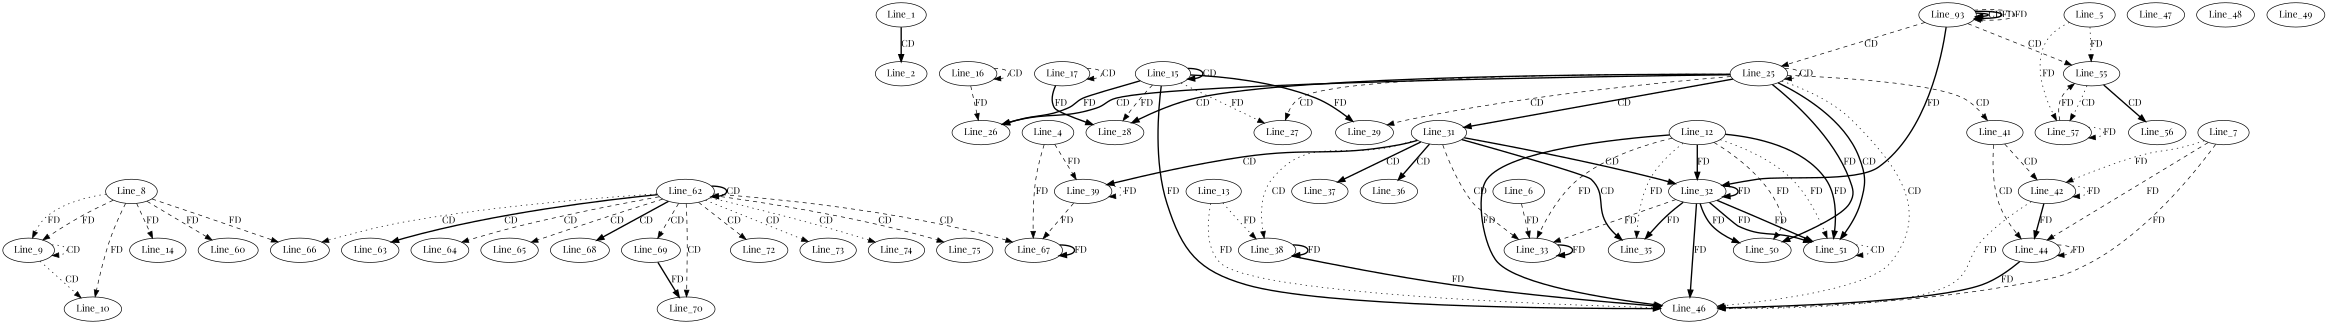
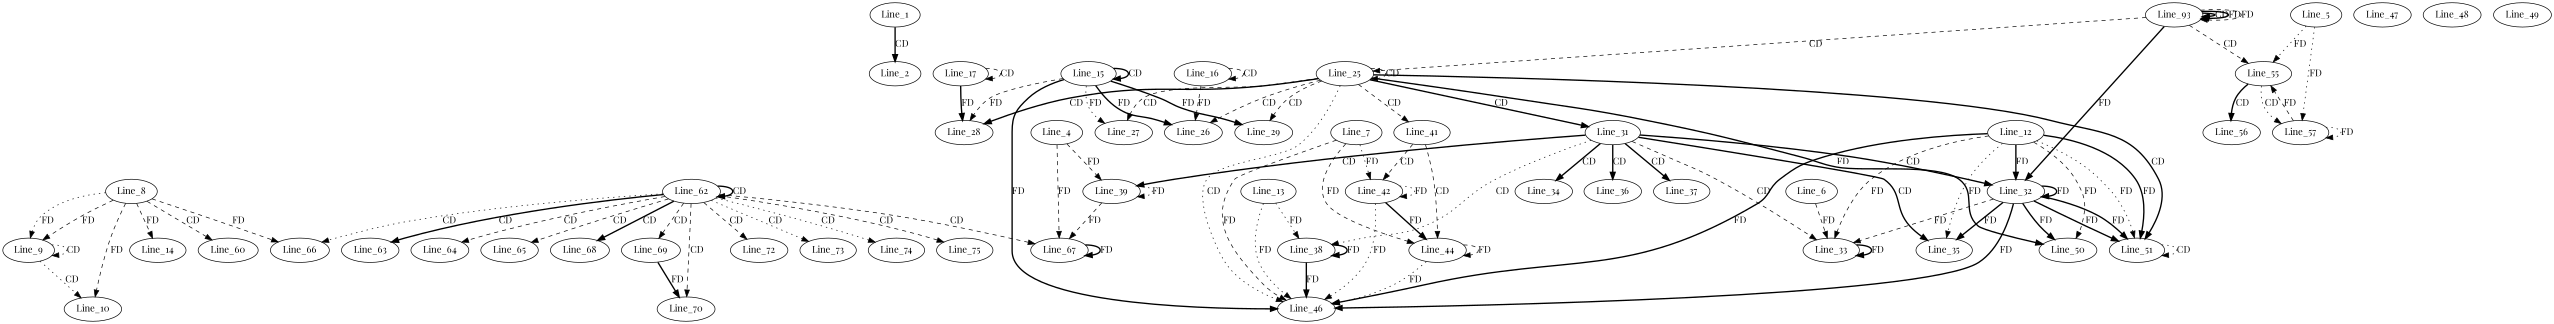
(1222, 88) -> (1267, 96)
none -> (1544, 191)
(193, 221) -> (193, 221)
(1876, 301) -> (1386, 288)
